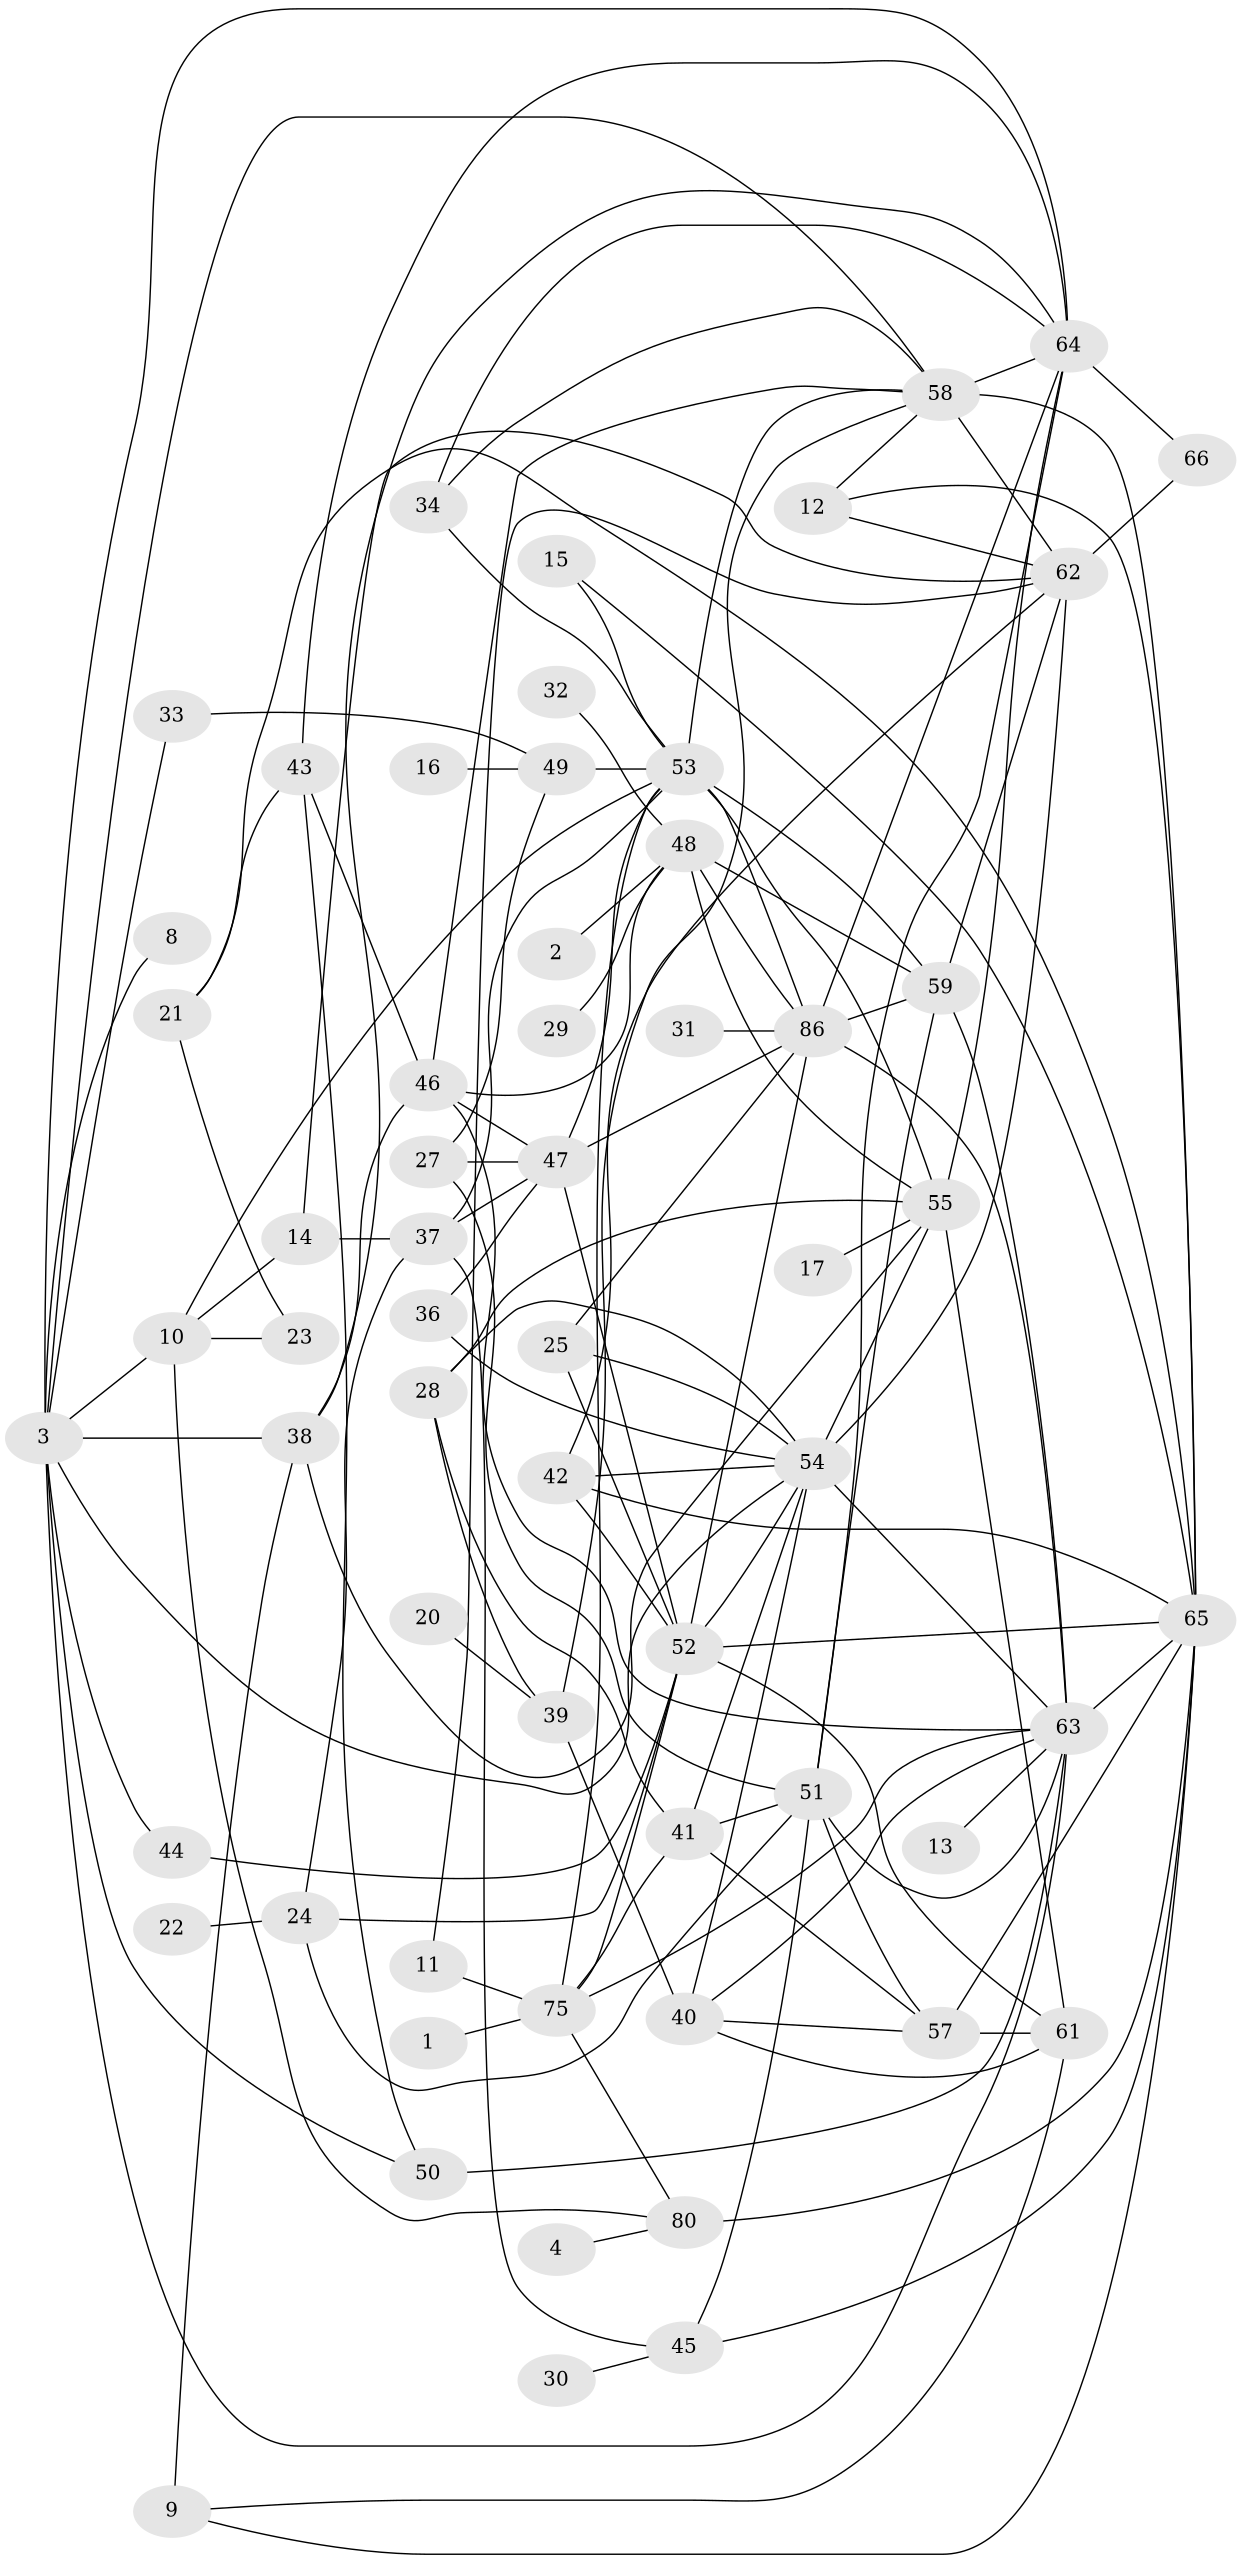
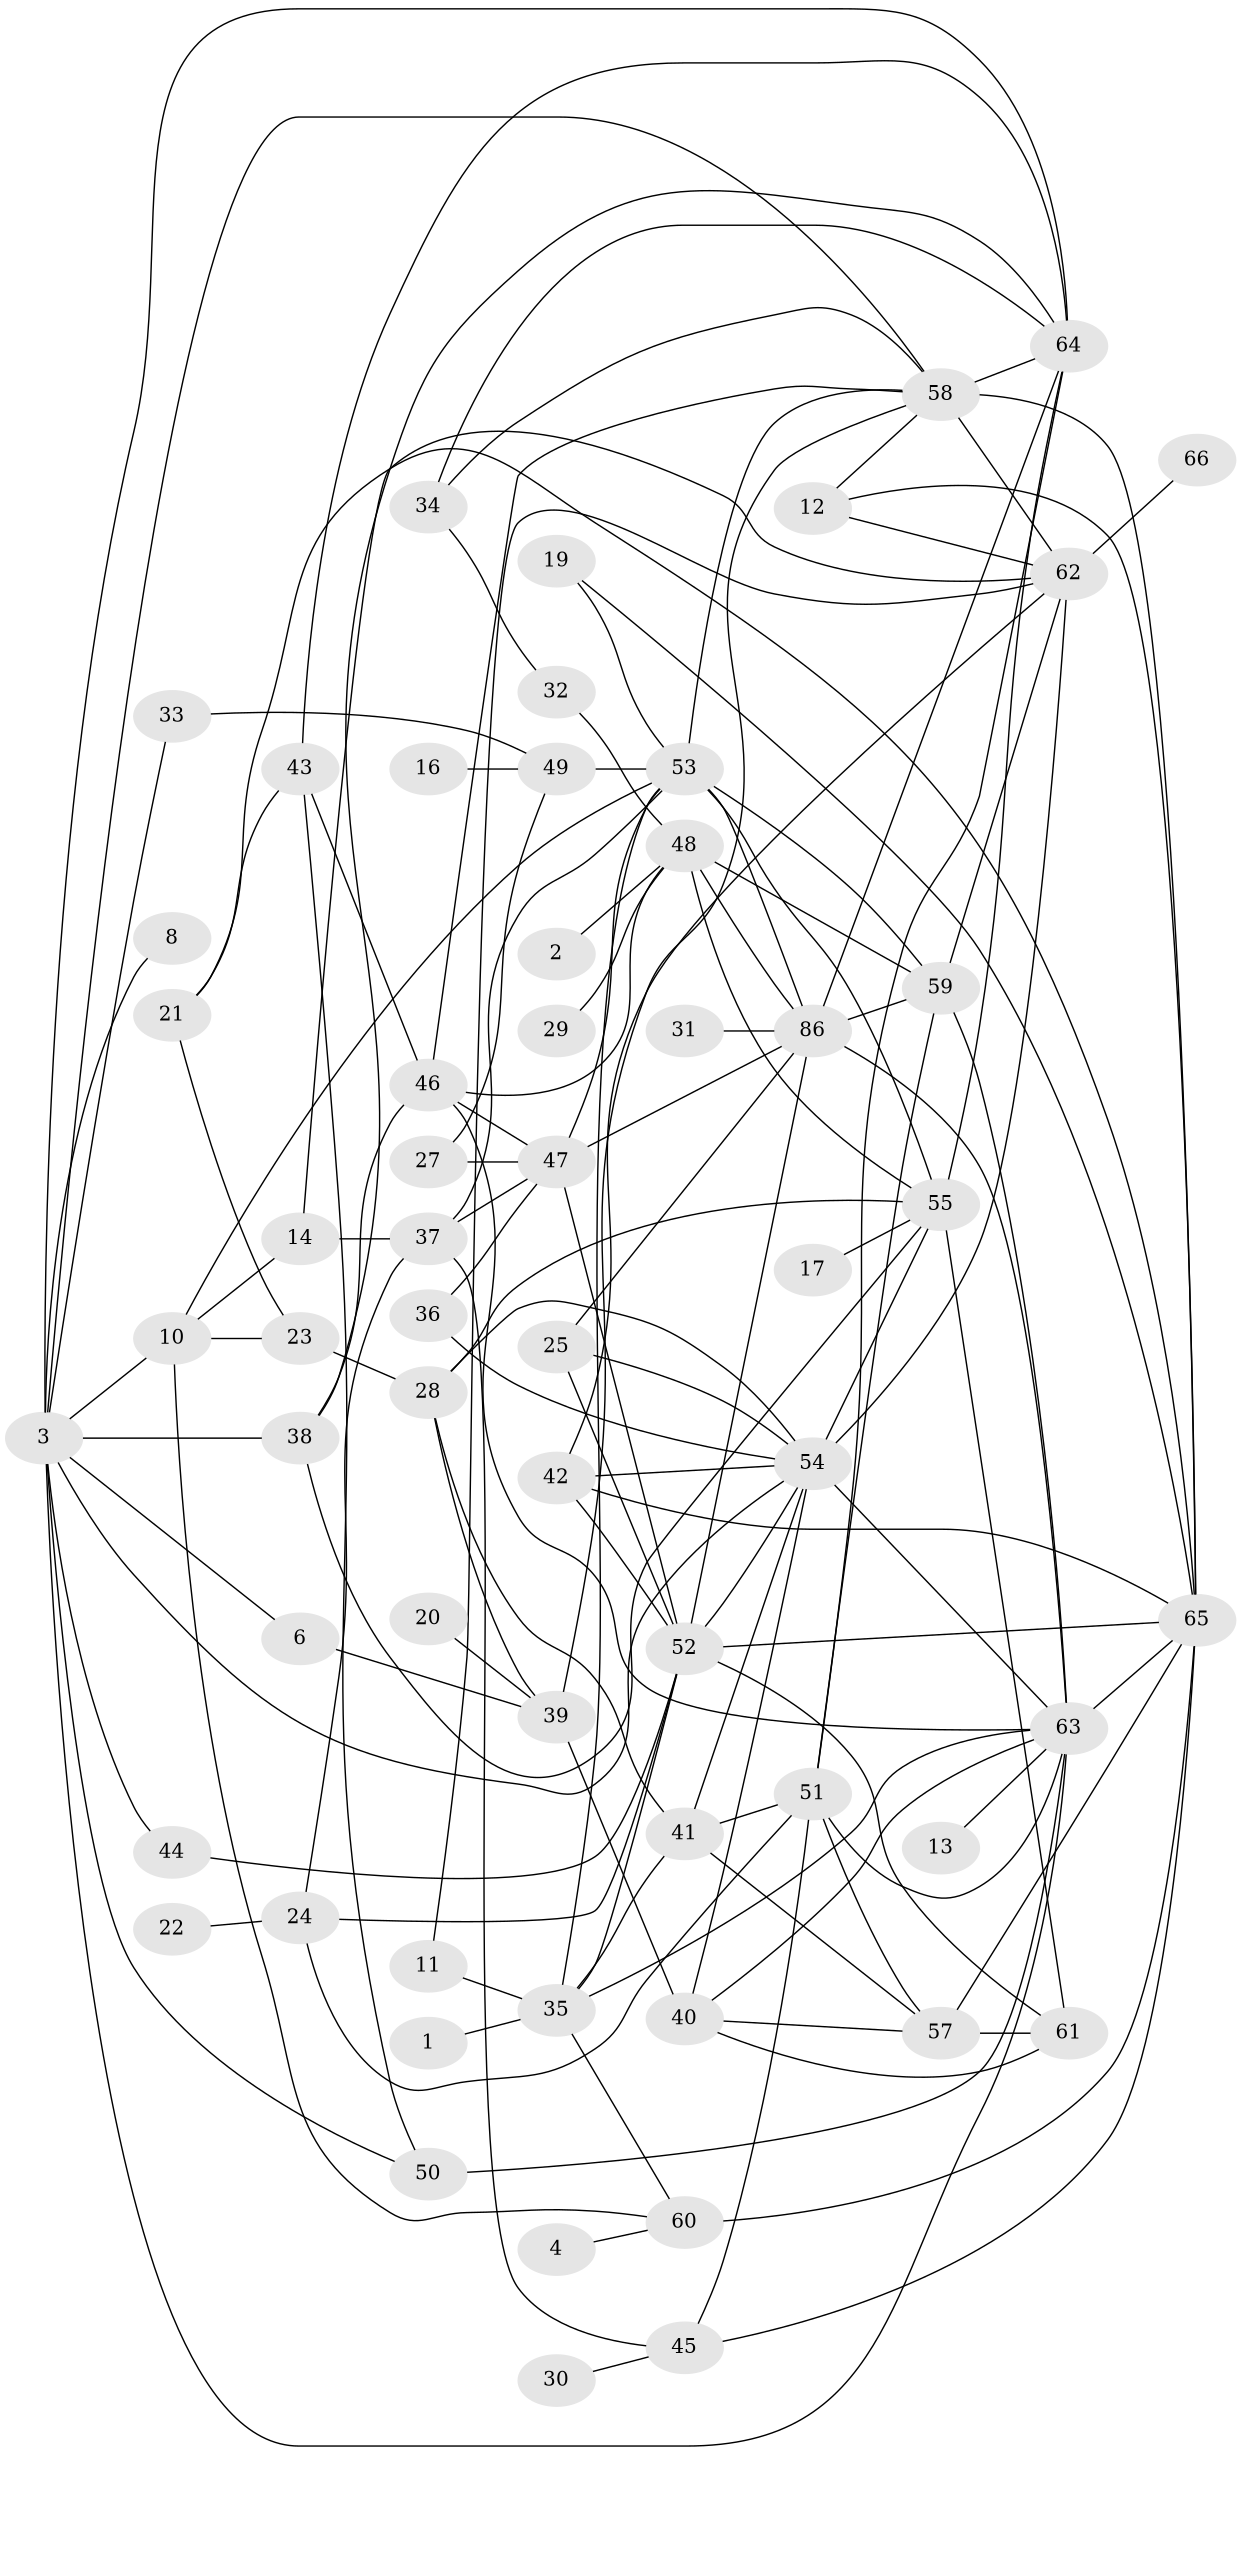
(1133, 403) -> none
(557, 561) -> (557, 561)
(565, 630) -> (489, 592)
none -> (368, 1367)
(512, 1548) -> none
none -> (300, 1639)
(557, 2010) -> (557, 2010)
(685, 2223) -> (685, 2223)
(172, 2512) -> none
